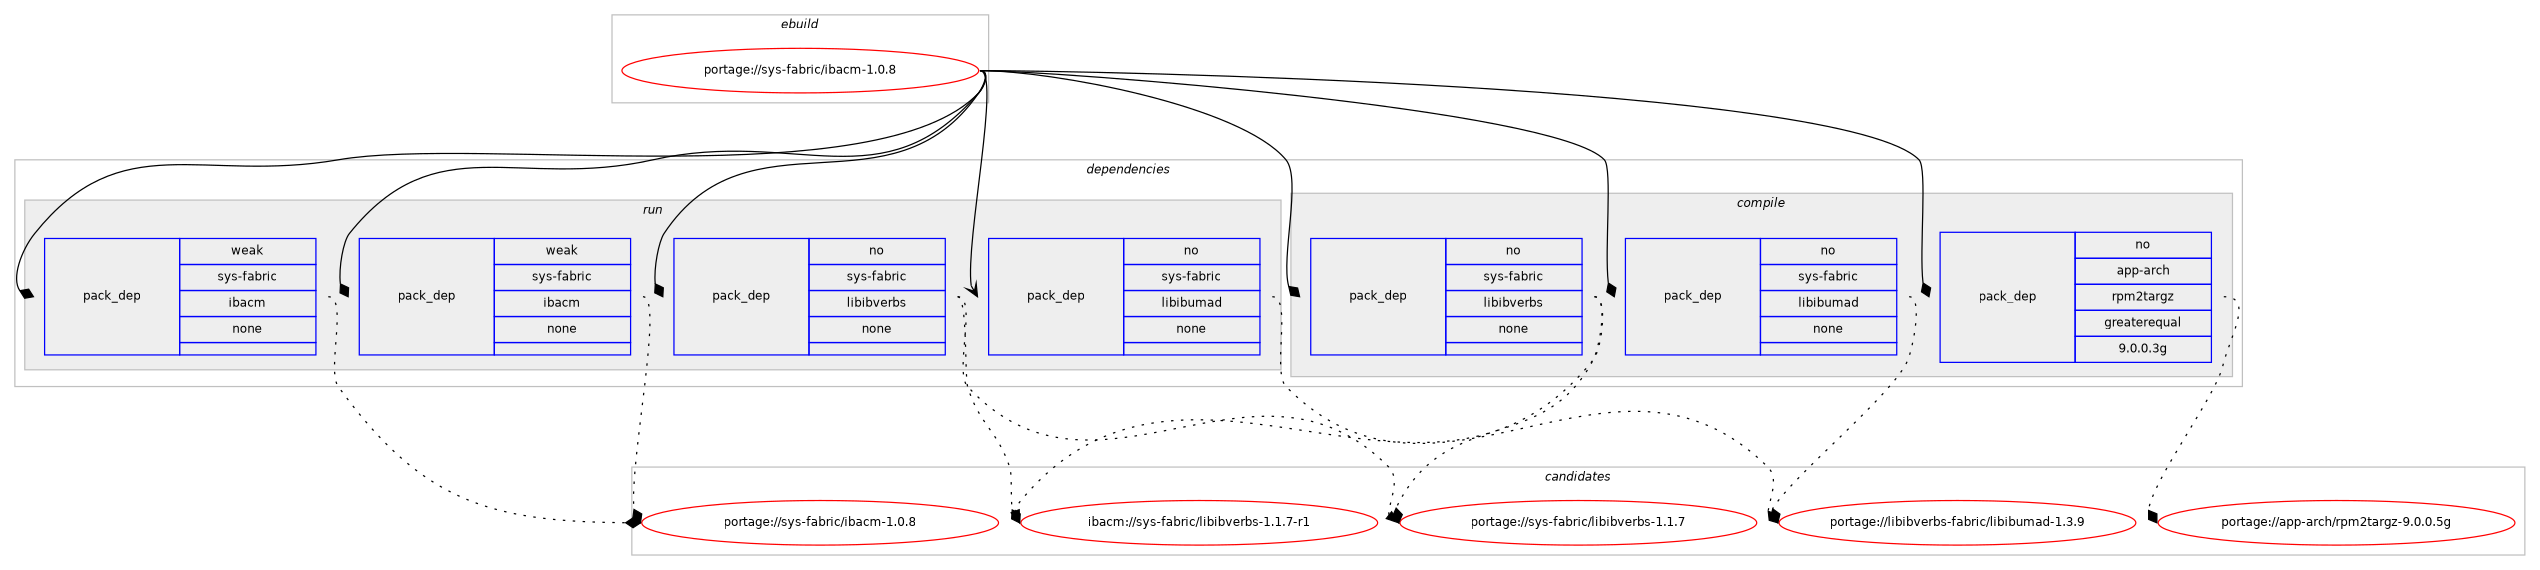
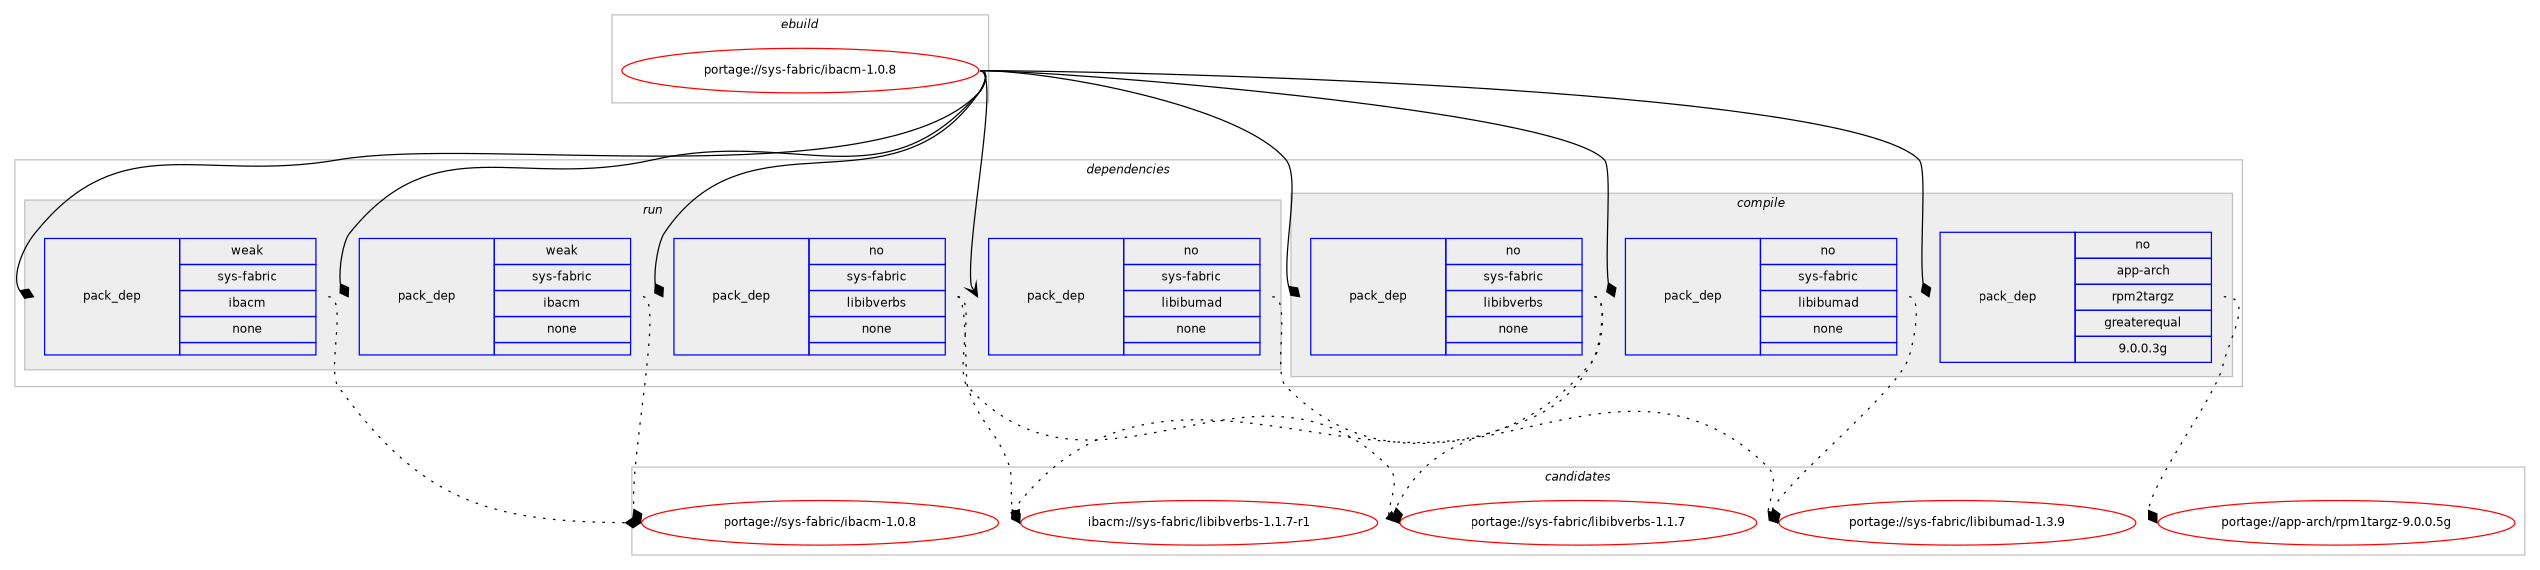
(1957, 523) -> (1957, 523)
(2337, 523) -> (2337, 523)
